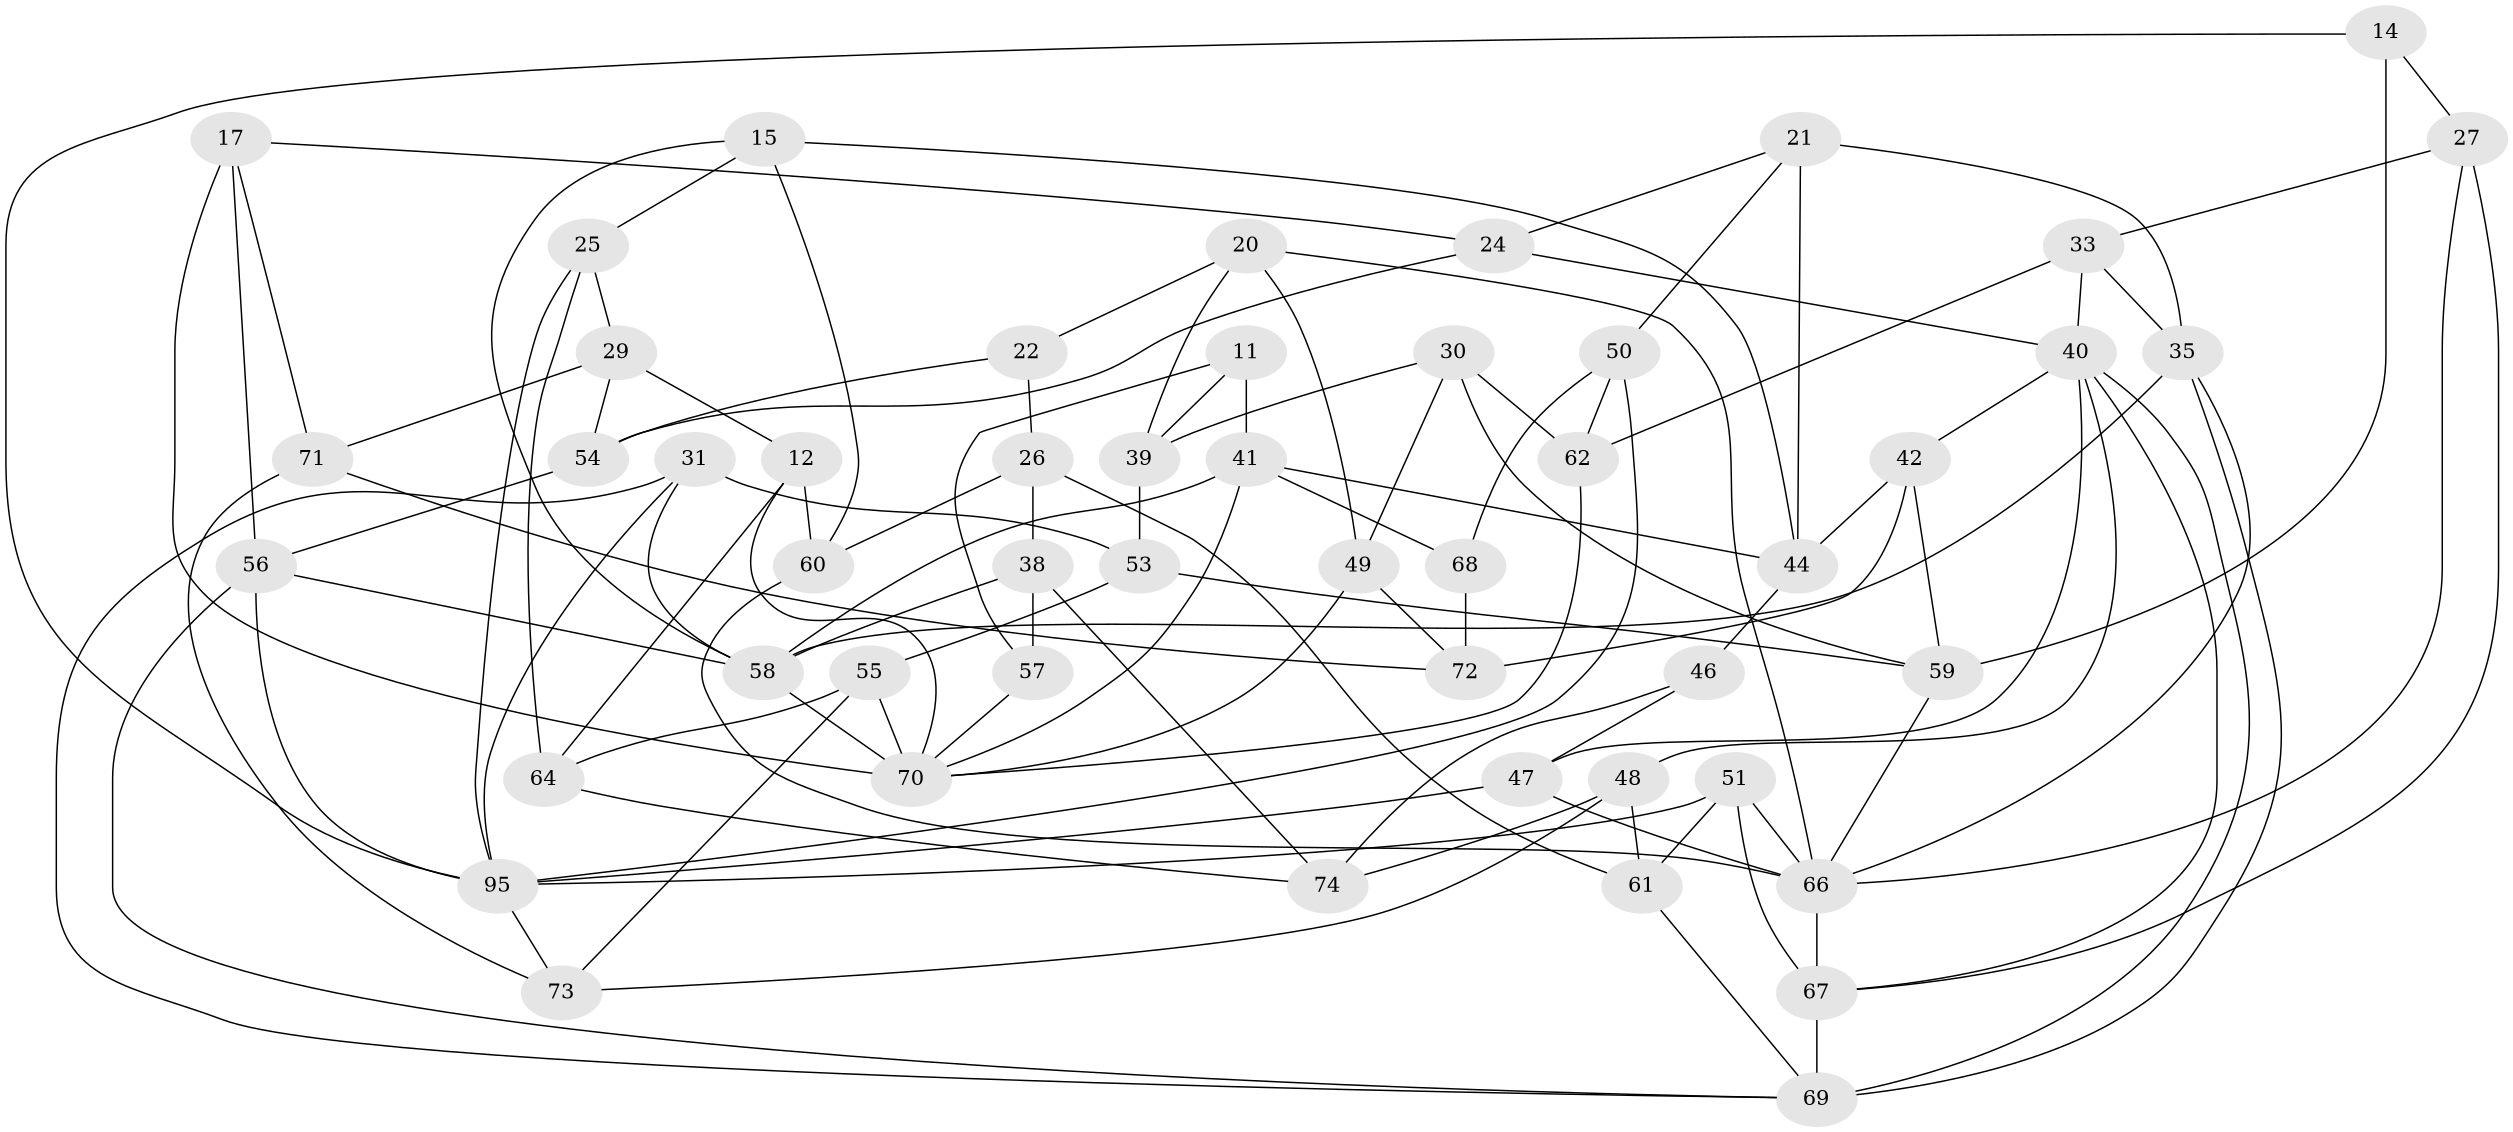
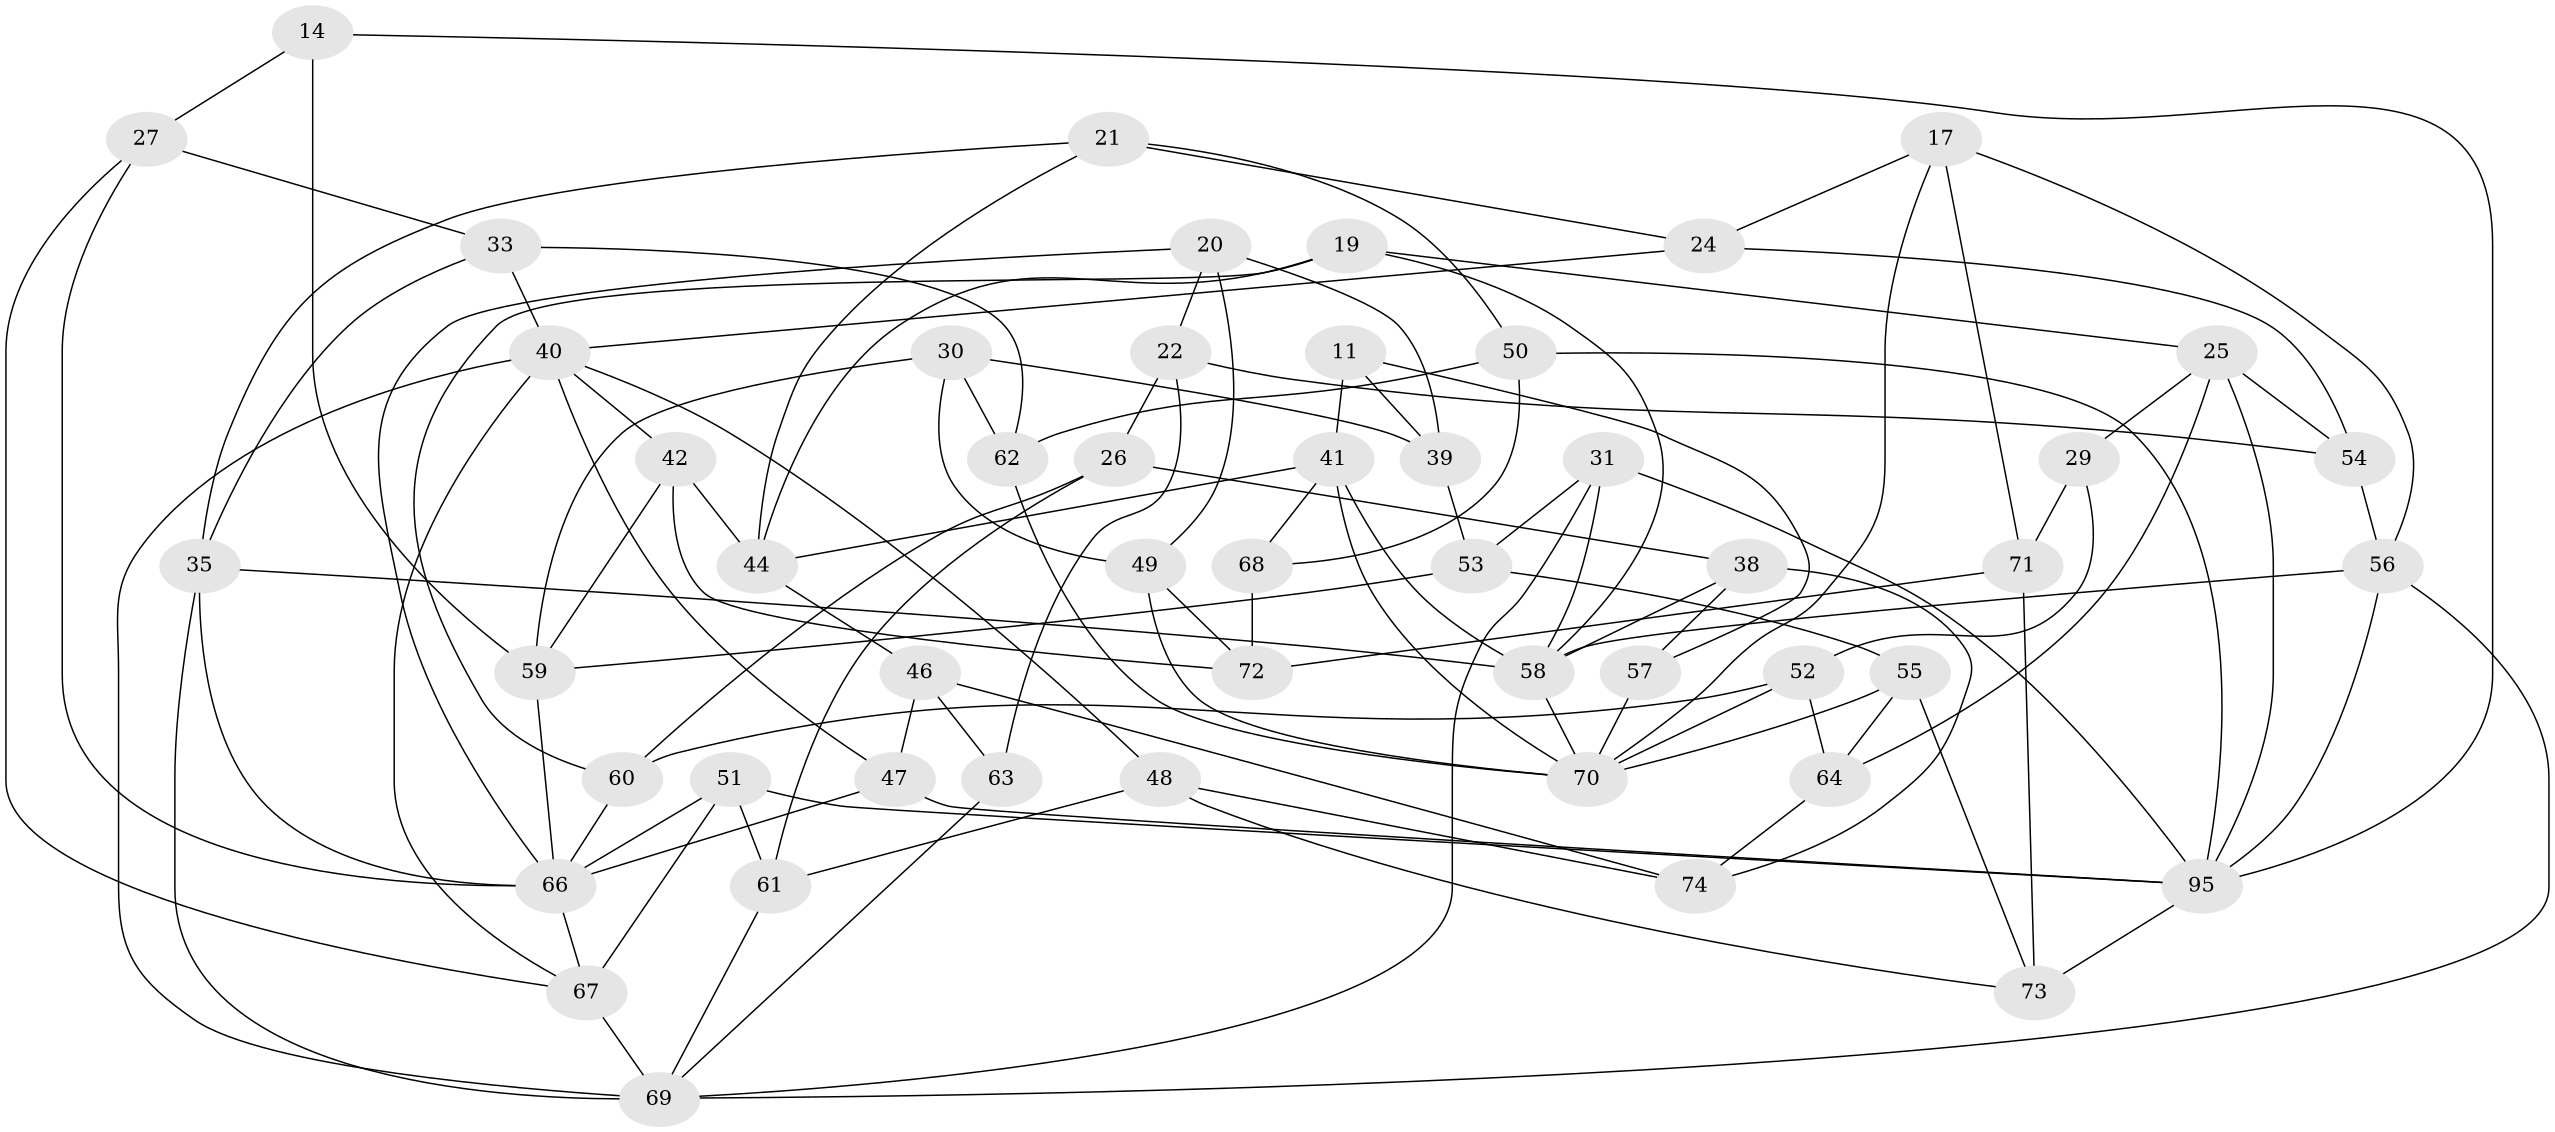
(765, 139) -> (1347, 246)
(602, 406) -> (2286, 406)
(802, 459) -> (1804, 673)
none -> (1002, 780)
